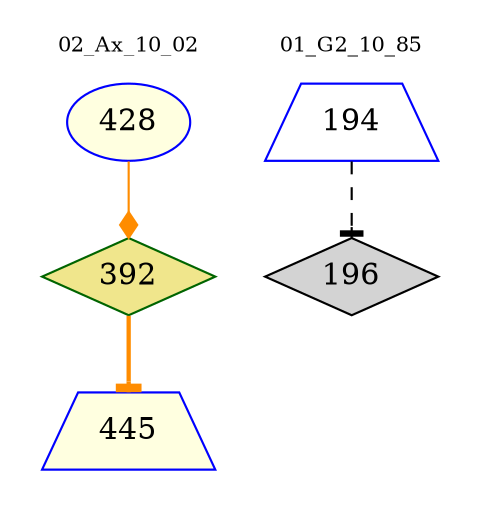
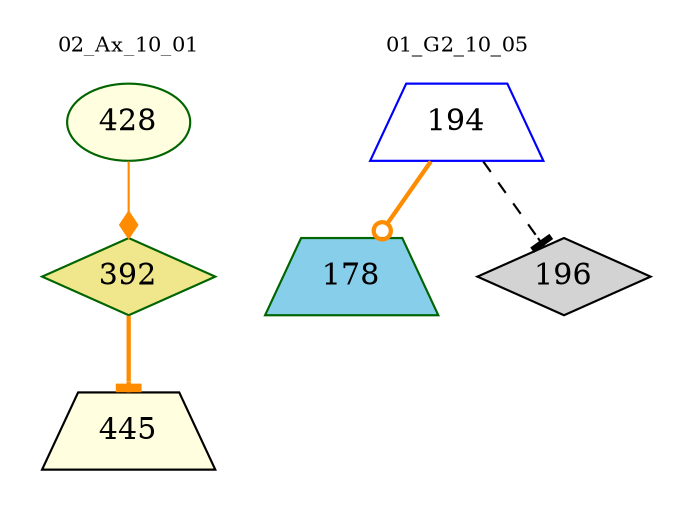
(129, 46) -> (129, 46)
(352, 46) -> (458, 46)
(129, 122) -> (129, 122)
none -> (352, 277)
(129, 431) -> (129, 431)
